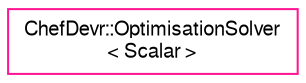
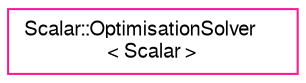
(153, 42) -> (153, 42)
